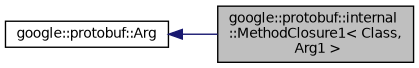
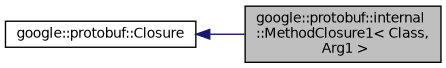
(87, 34) -> (101, 34)
